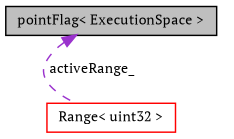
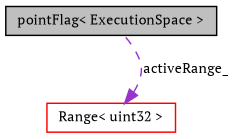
(45, 77) -> (140, 62)
